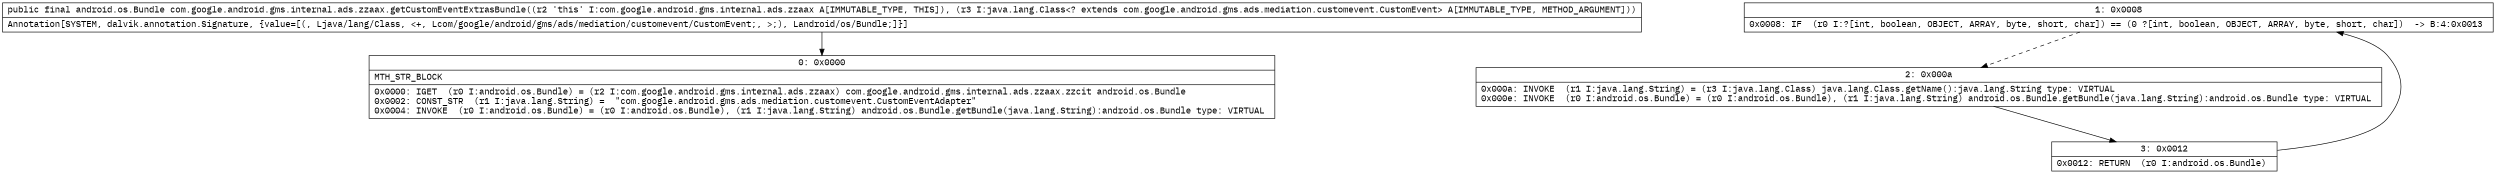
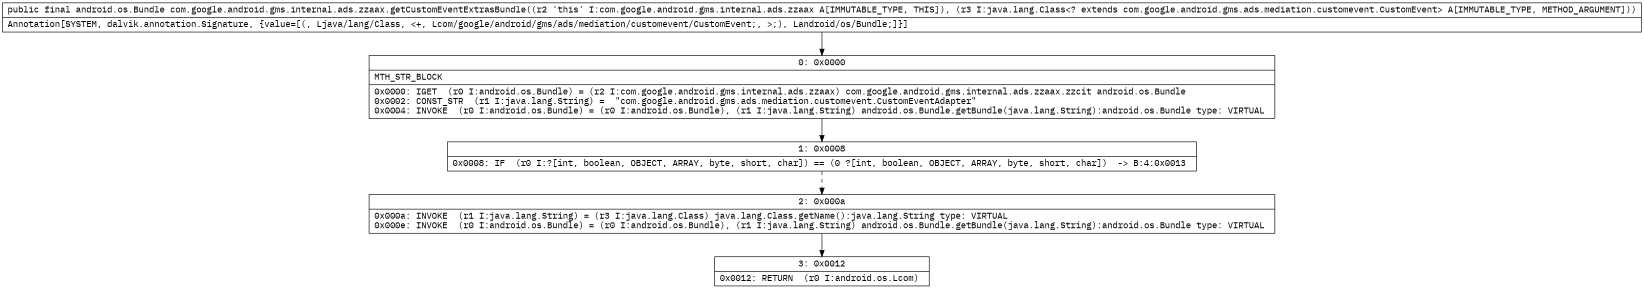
(2388, 117) -> (822, 127)
(2164, 163) -> (822, 278)
